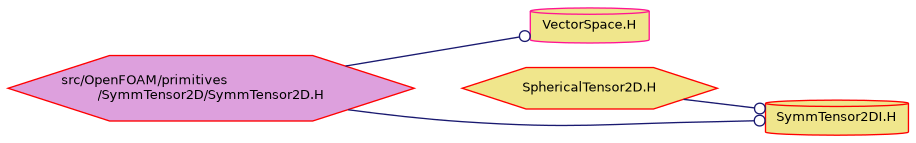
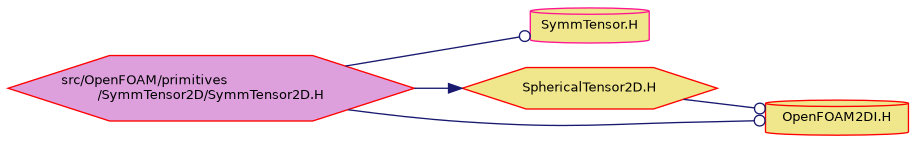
(590, 25) -> (590, 25)
none -> (431, 88)
(837, 118) -> (837, 118)
